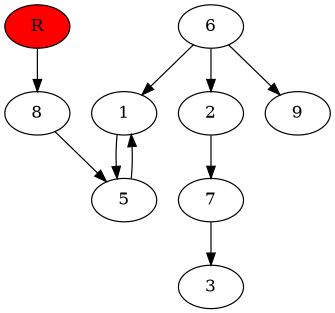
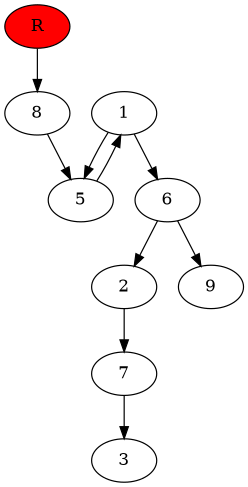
(172, 66) -> (143, 151)
